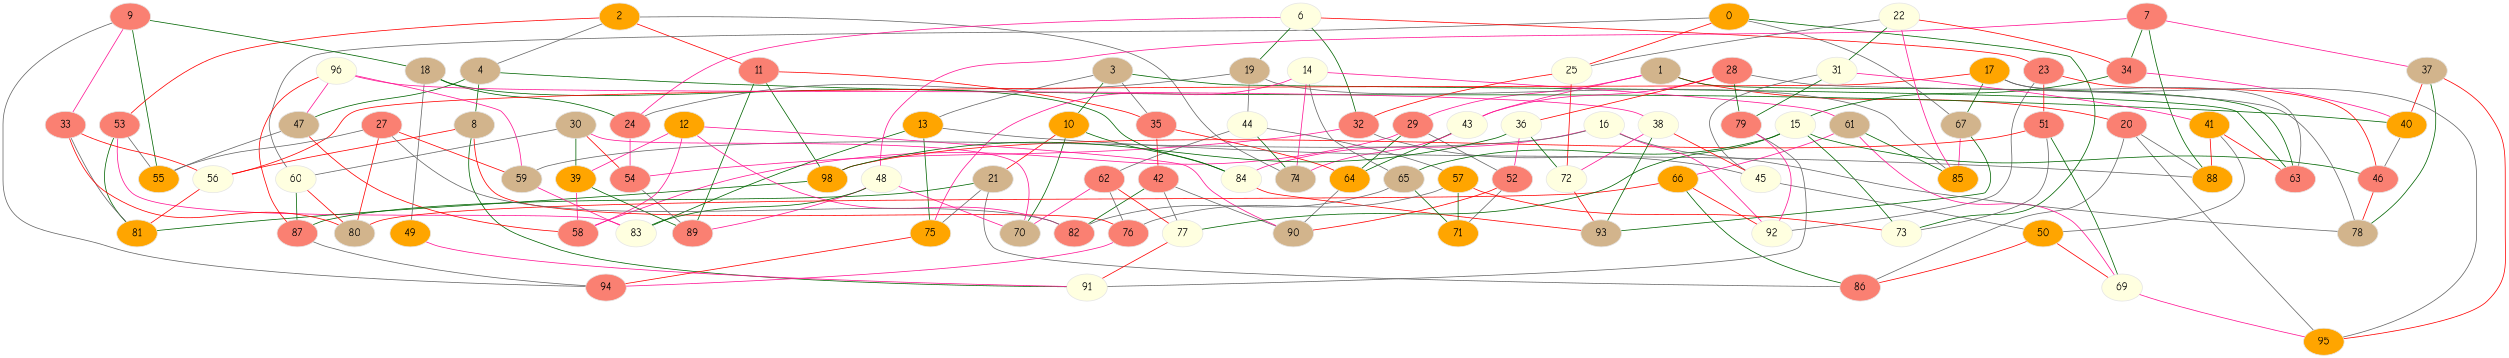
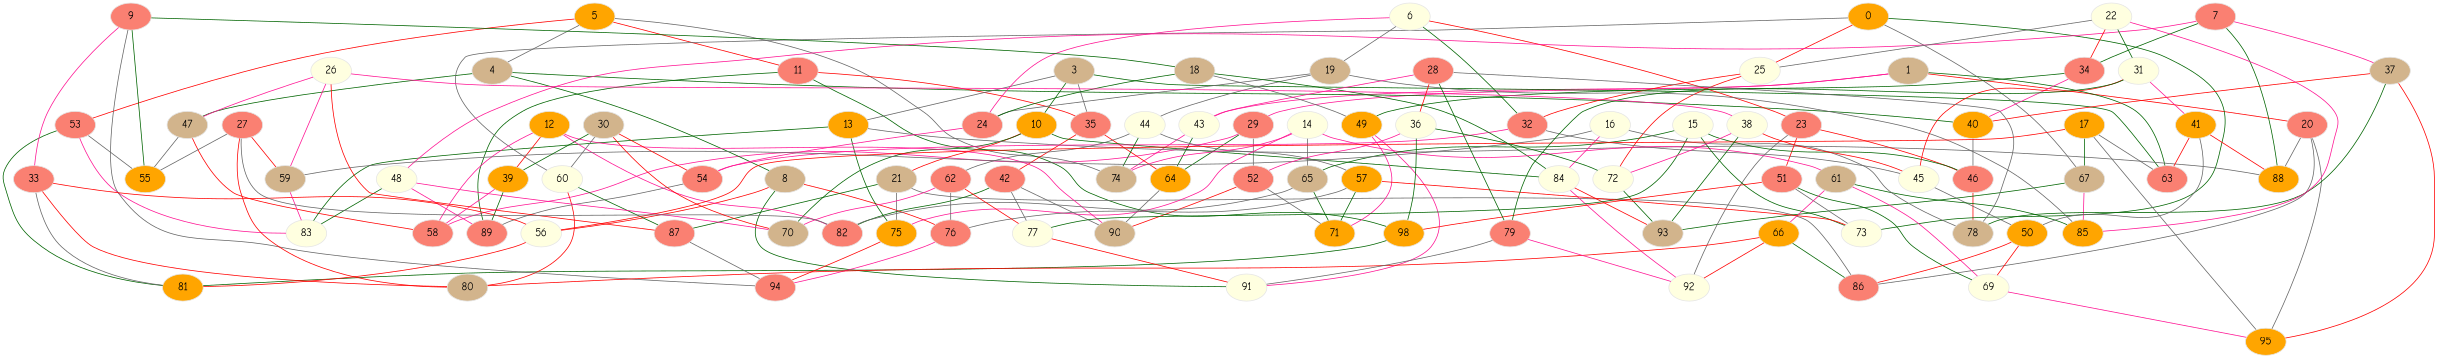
(620, 17) -> (595, 17)
(1272, 47) -> (1370, 44)
(336, 71) -> (331, 71)
(1959, 93) -> (1892, 86)
(1721, 105) -> (2008, 88)
(642, 146) -> (529, 152)
(908, 146) -> (656, 179)
(1717, 176) -> (1622, 235)
none -> (1391, 188)
(1584, 206) -> (1638, 206)
